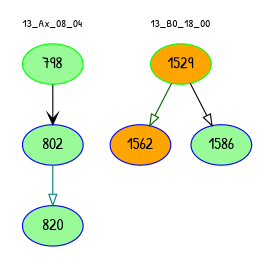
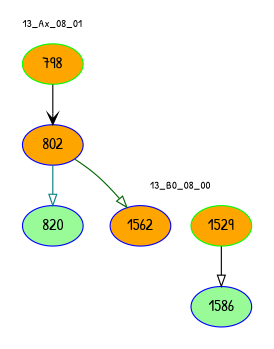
(53, 24) -> (53, 24)
(181, 24) -> (181, 186)
(53, 64) -> (53, 64)
(163, 99) -> (108, 186)
(53, 145) -> (53, 145)
